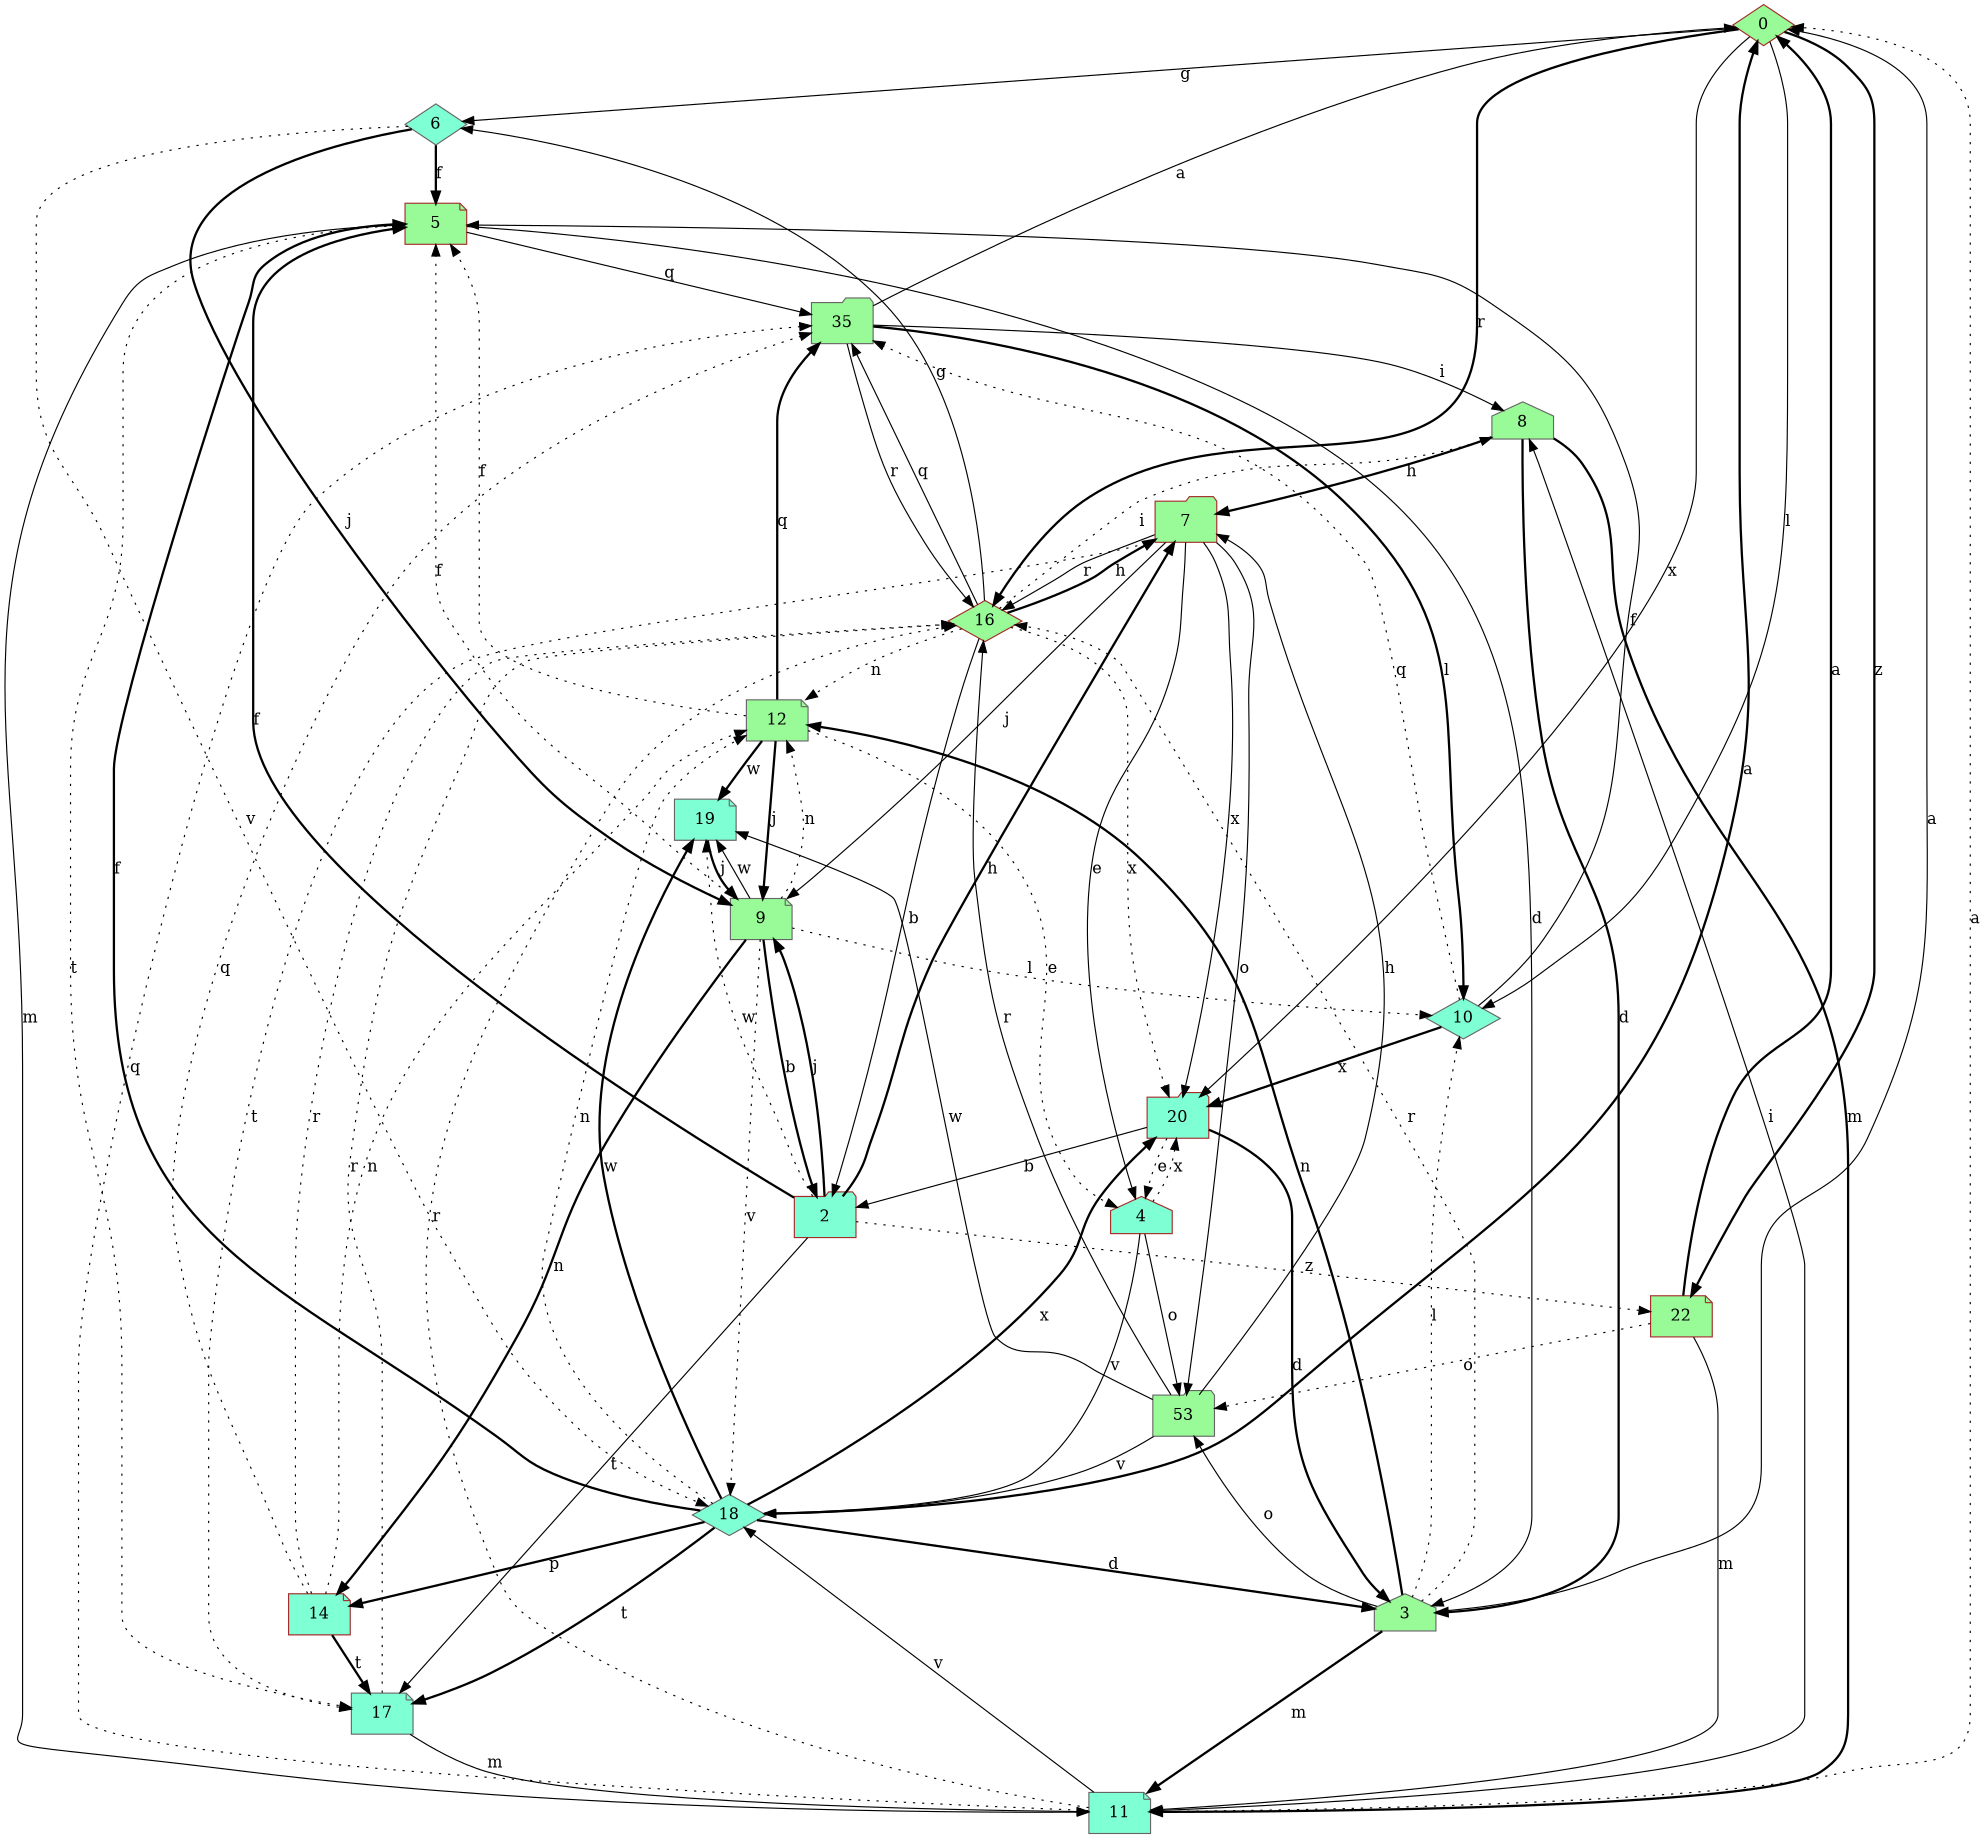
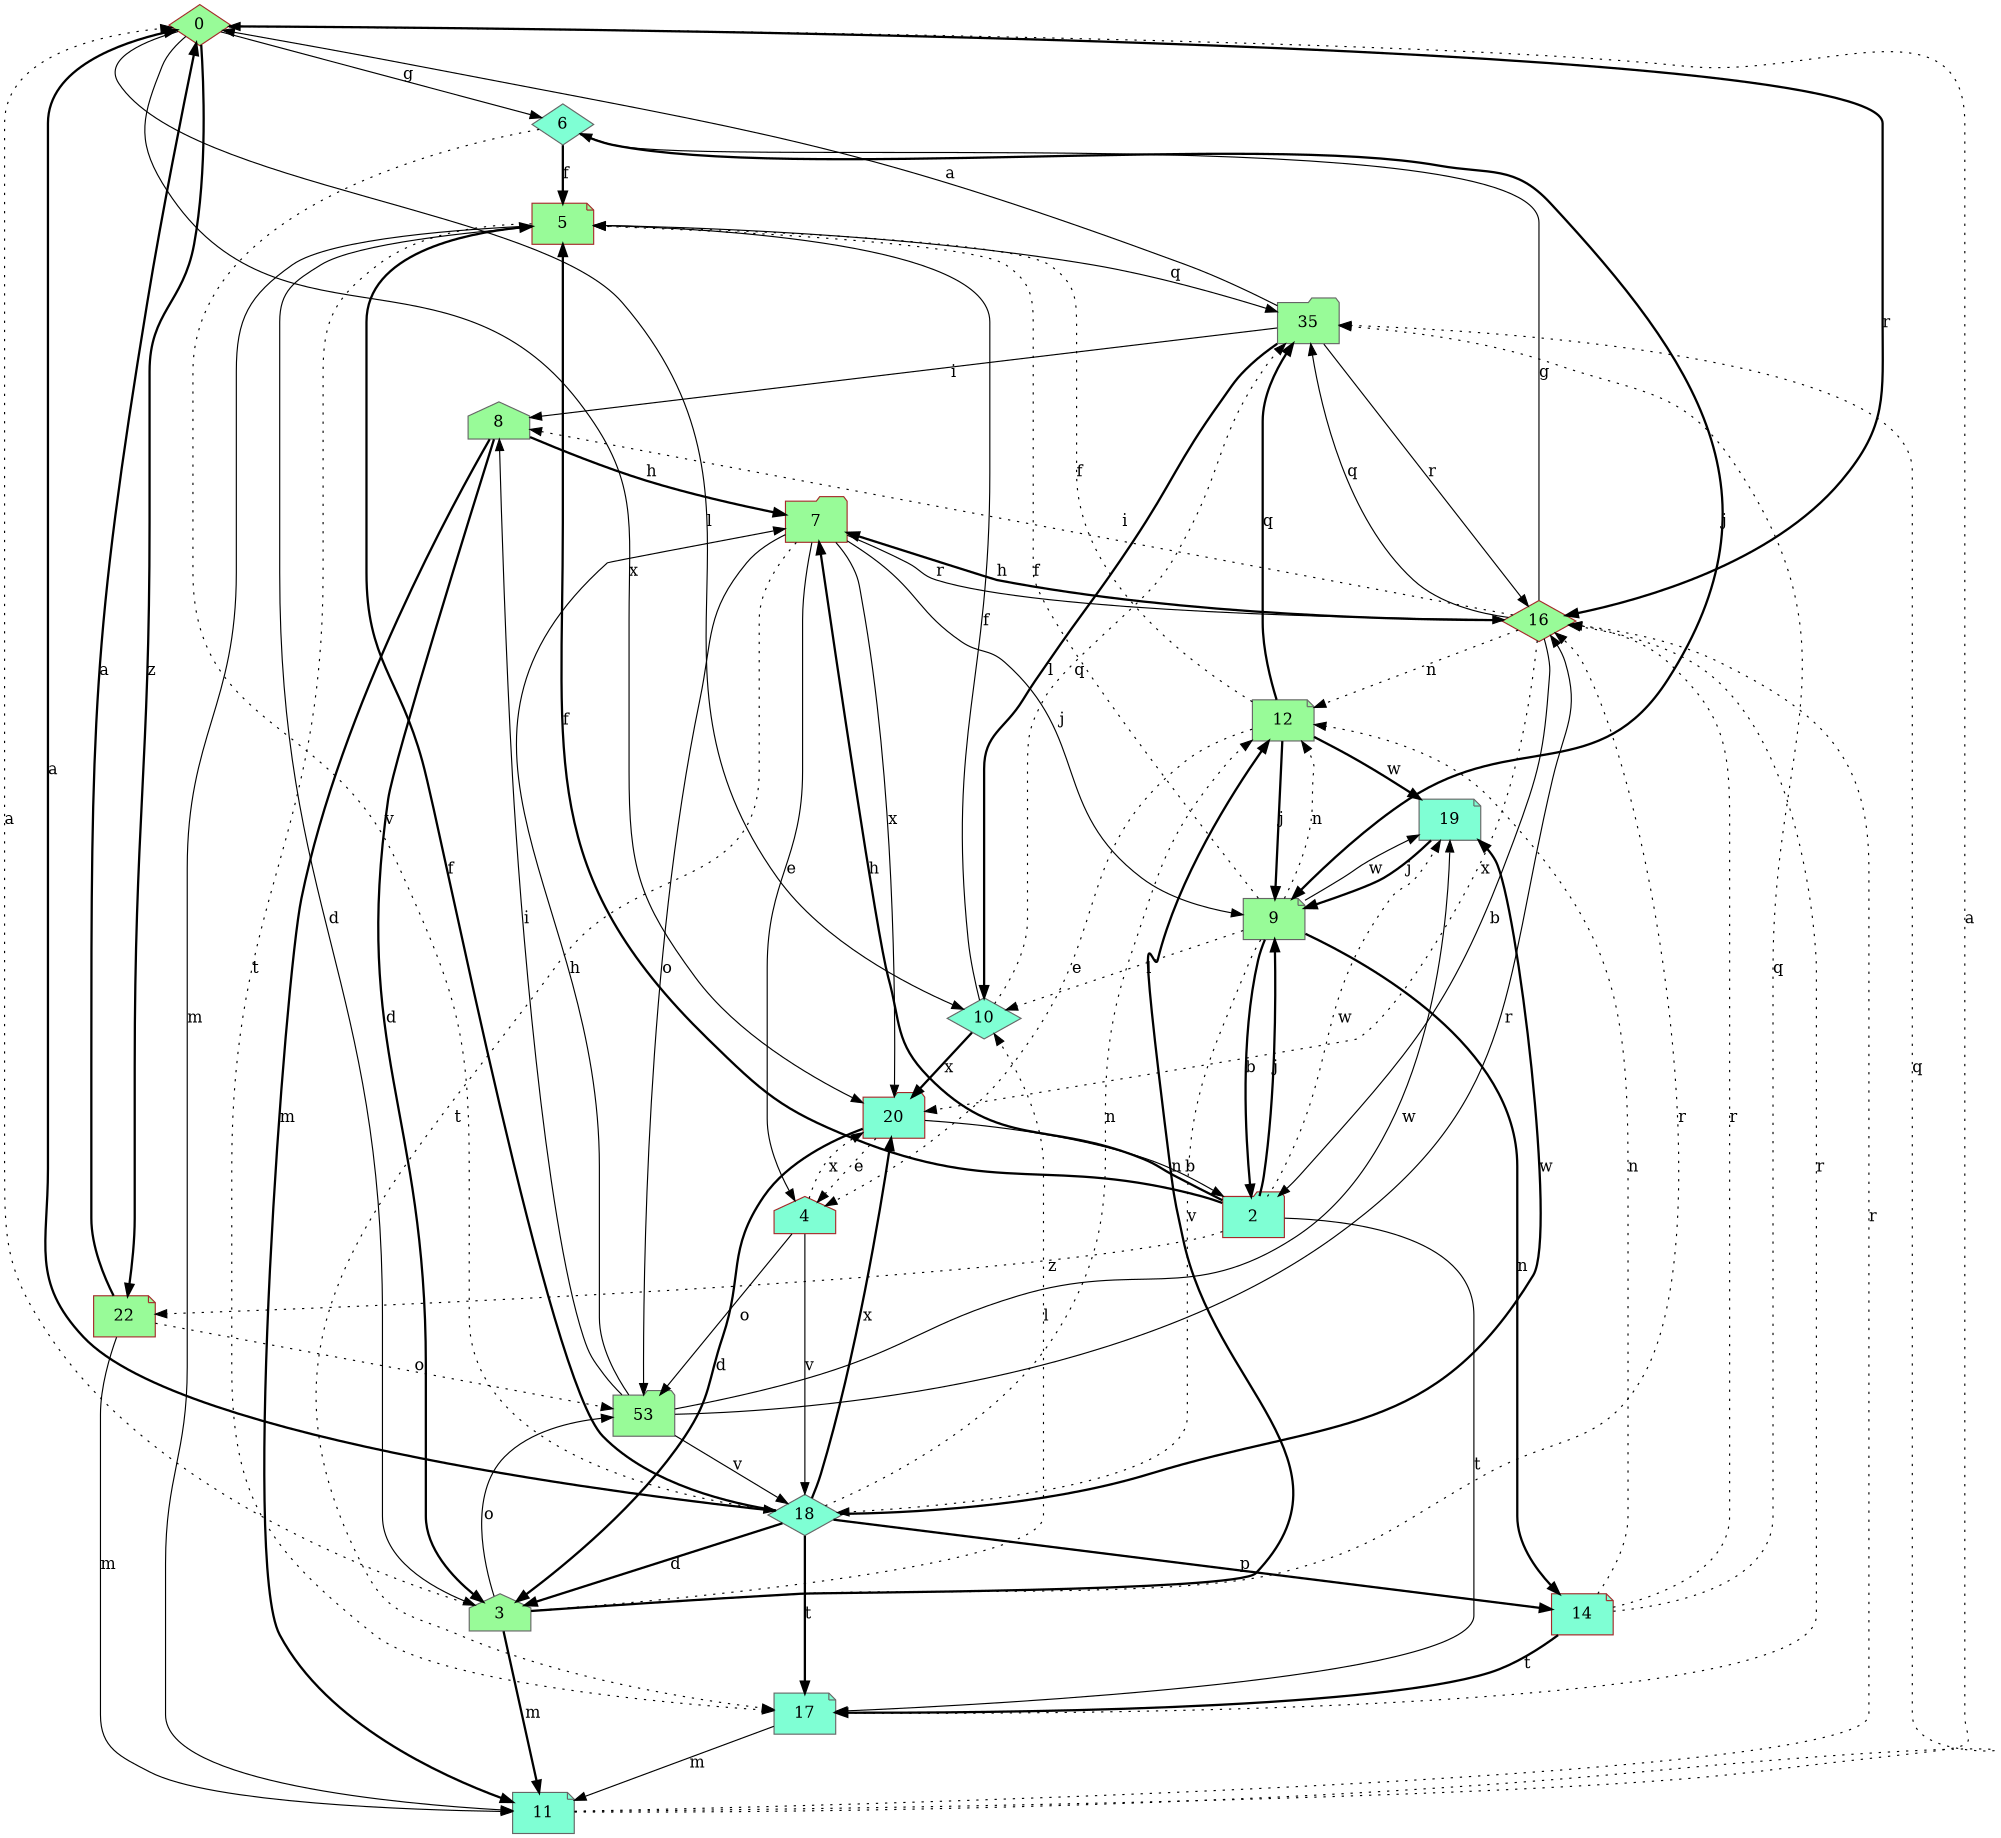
(1926, 928) -> (5, 891)
(1805, 1395) -> (524, 931)
(924, 1663) -> none
